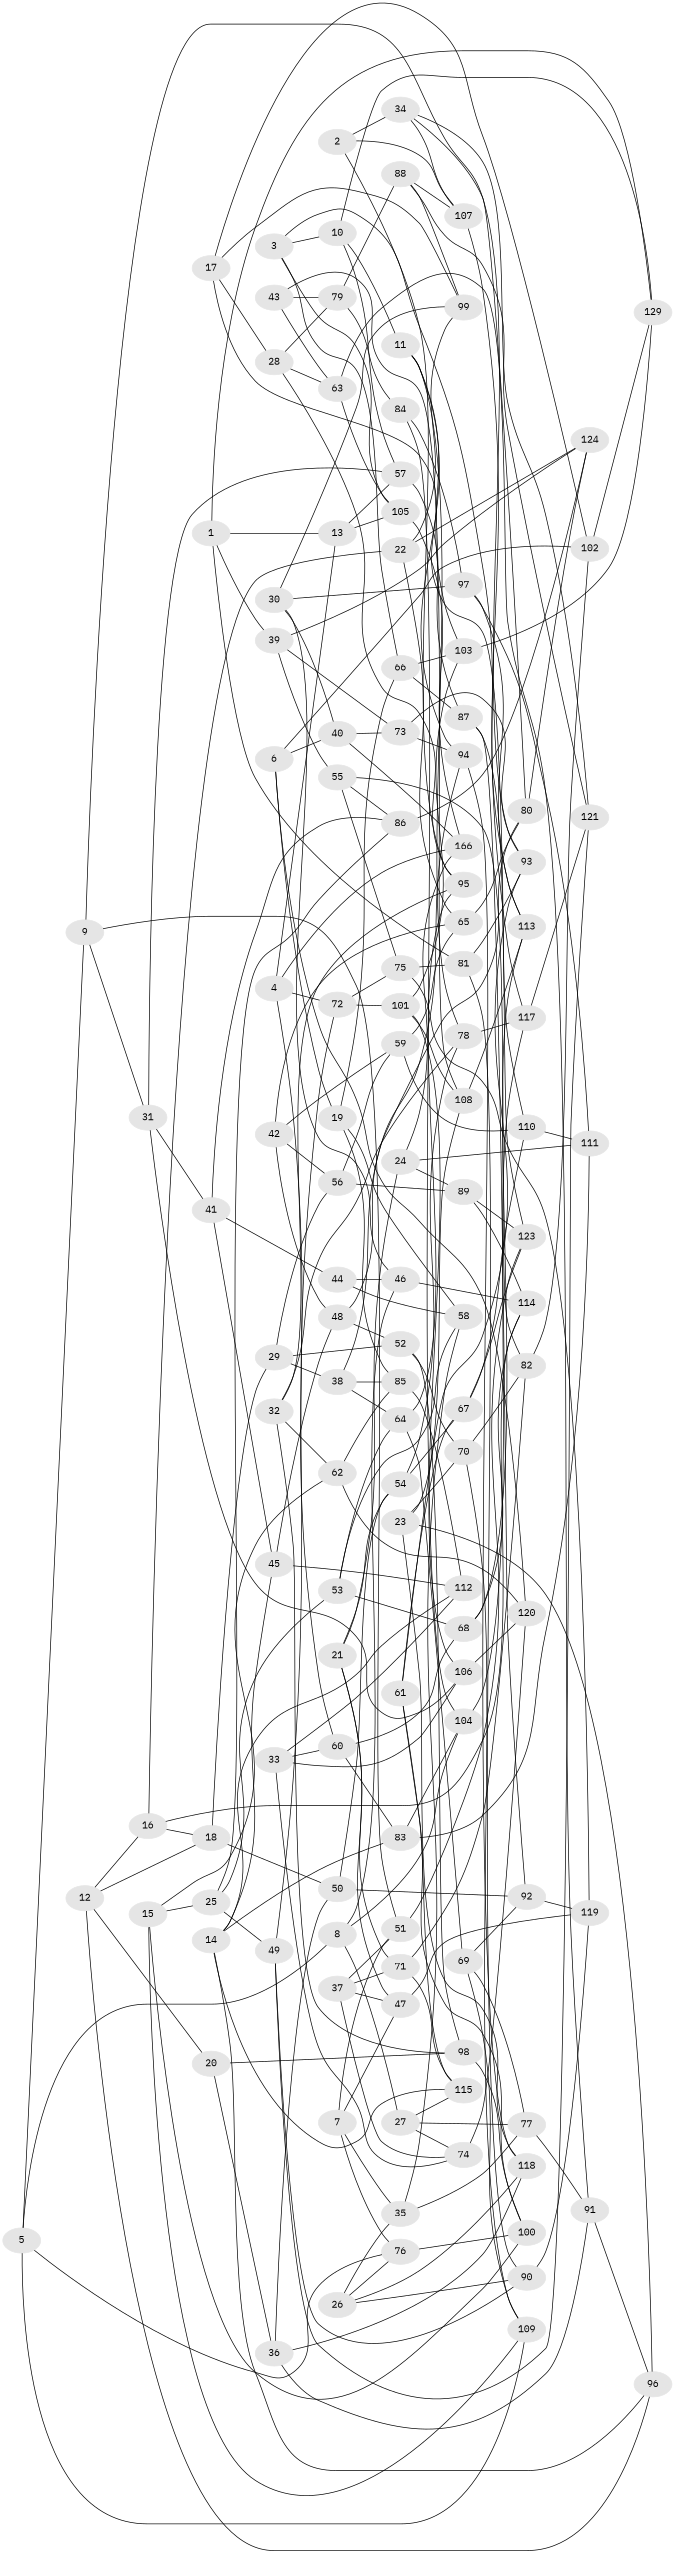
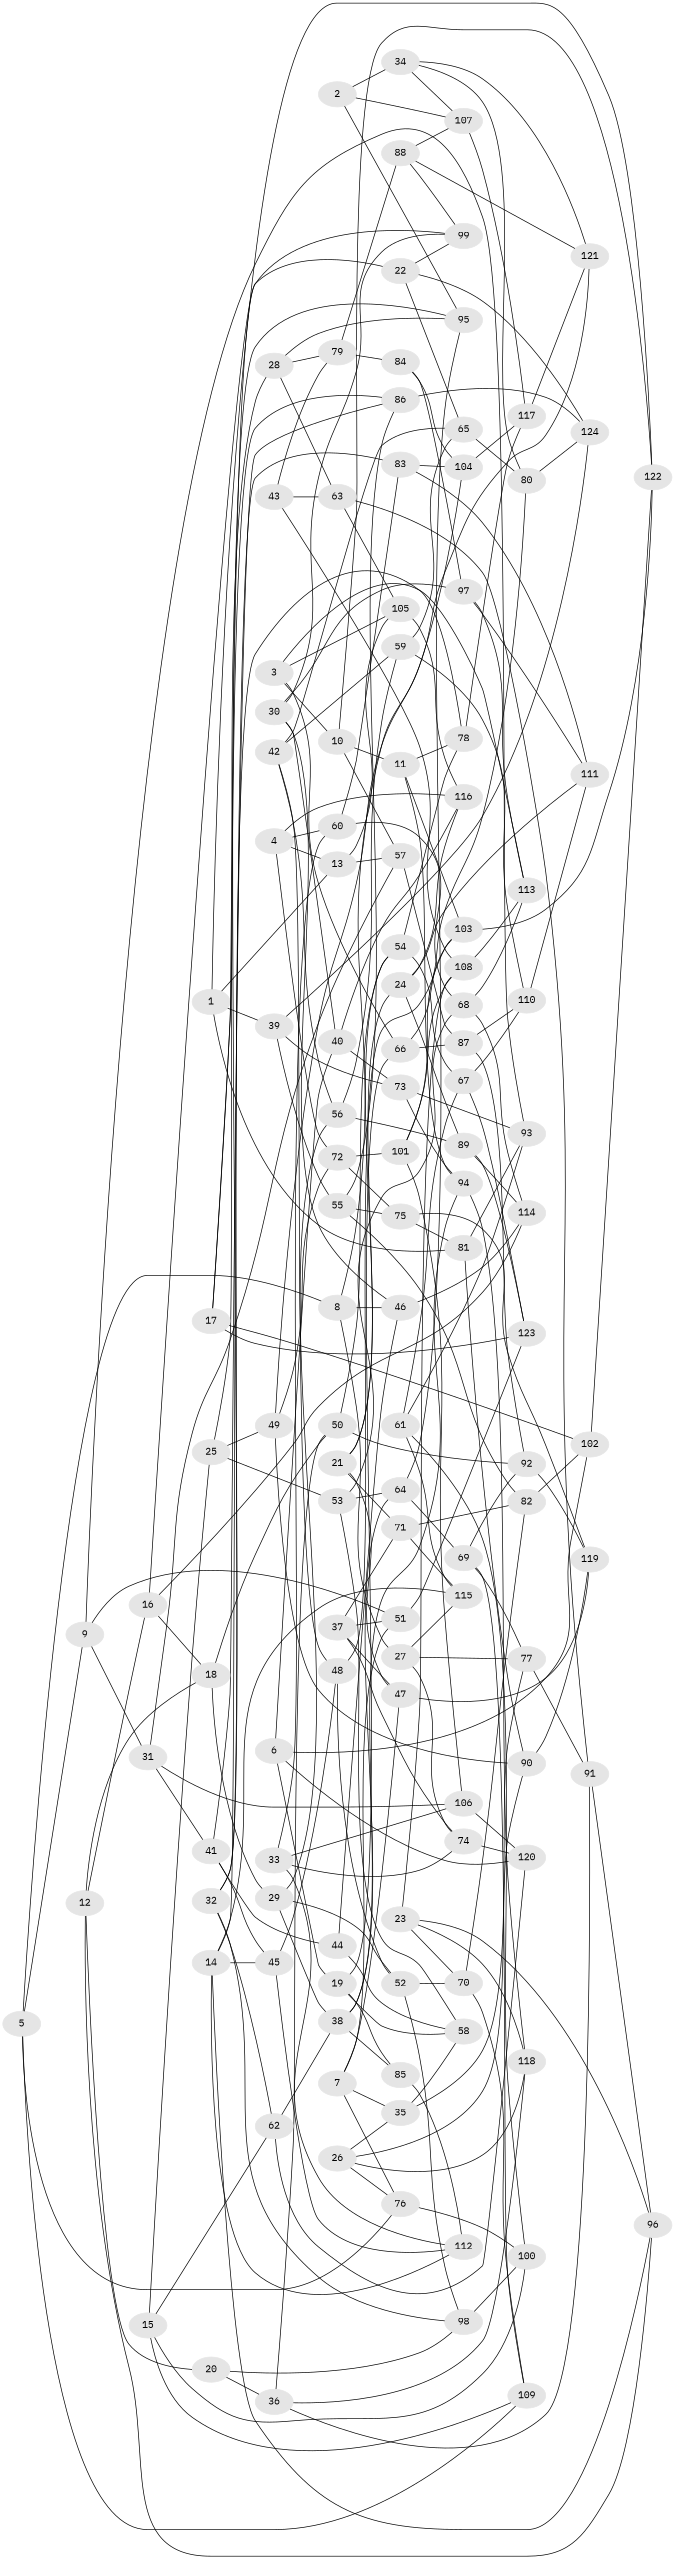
(653, 312) -> (653, 477)
(464, 847) -> (464, 797)
(365, 1425) -> (306, 2074)
